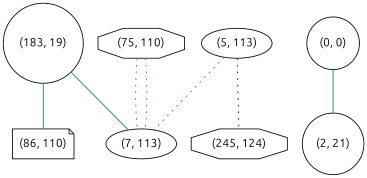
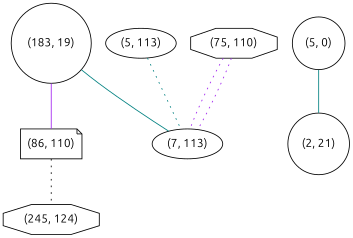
(333, 43) -> (319, 43)
(238, 94) -> (51, 182)
(43, 106) -> (51, 106)
